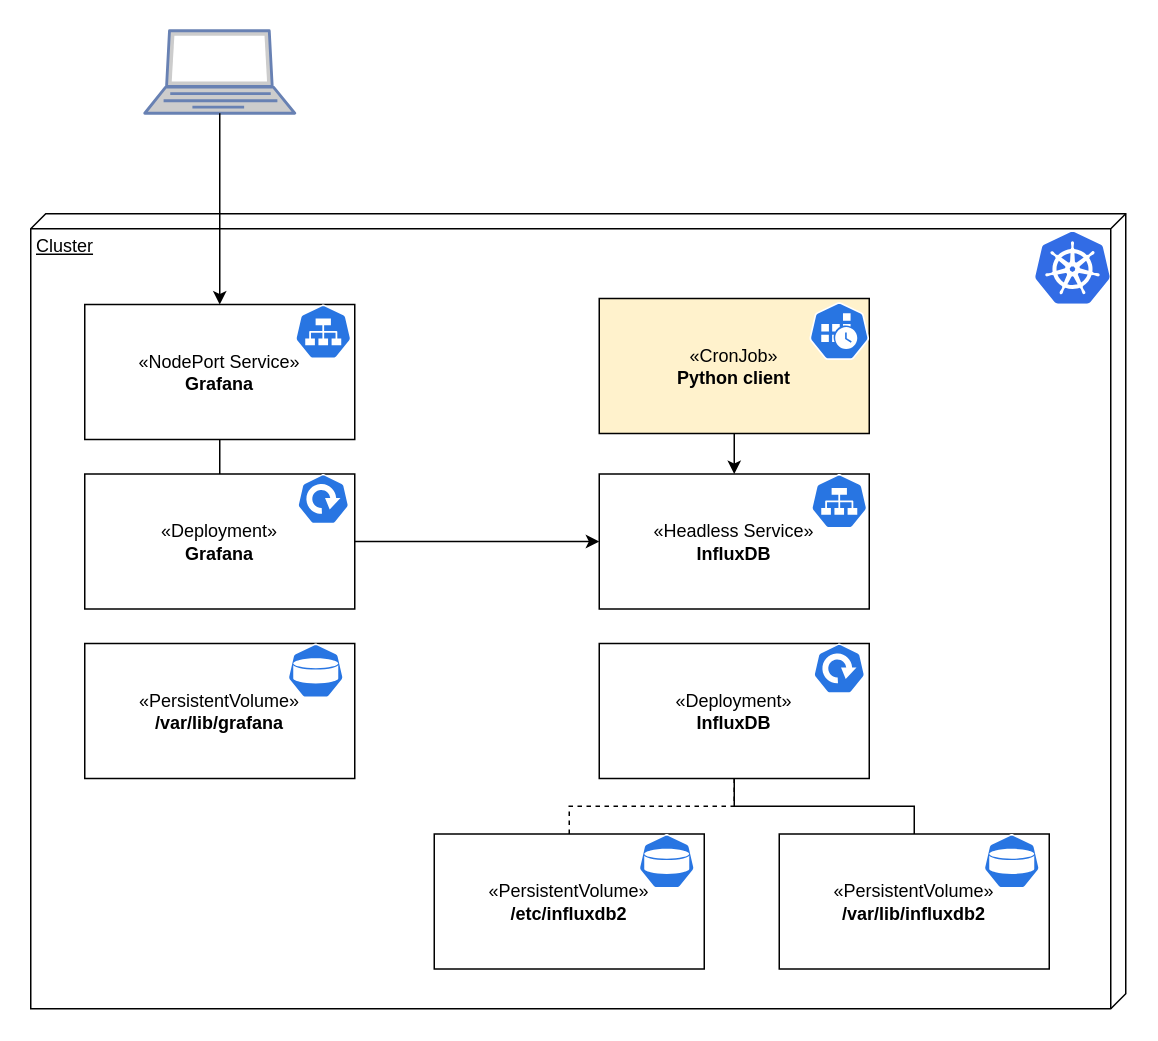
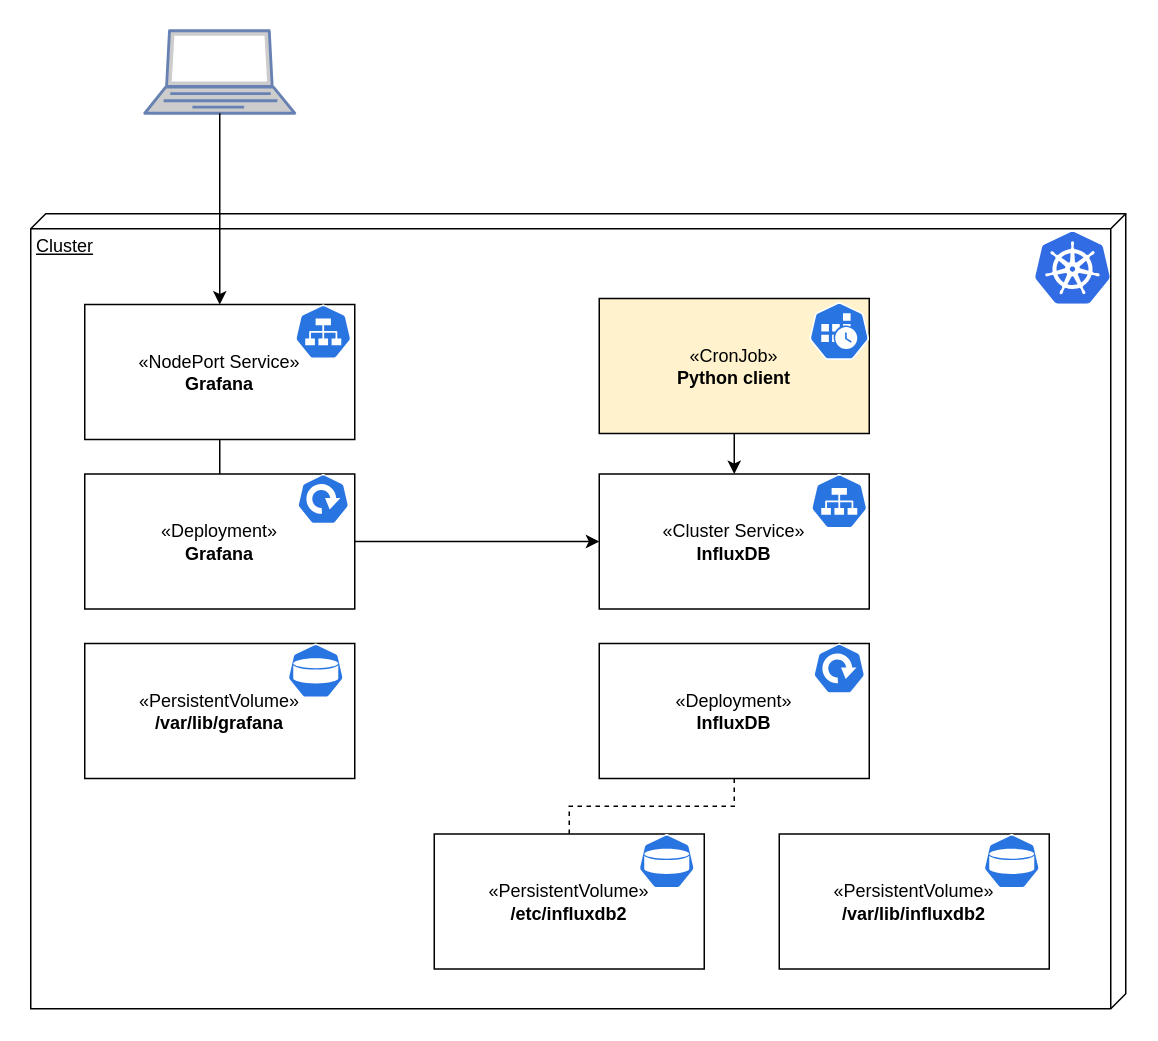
(734, 542) -> (734, 542)
(839, 806) -> none
